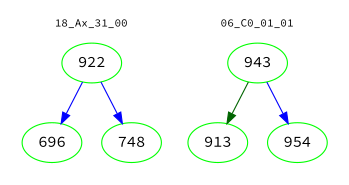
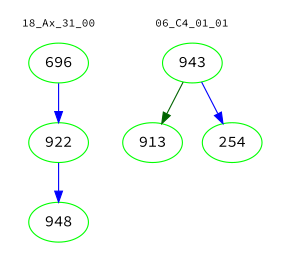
(258, 24) -> (192, 24)
(74, 98) -> (59, 97)
(132, 143) -> (59, 222)
(297, 143) -> (232, 143)
